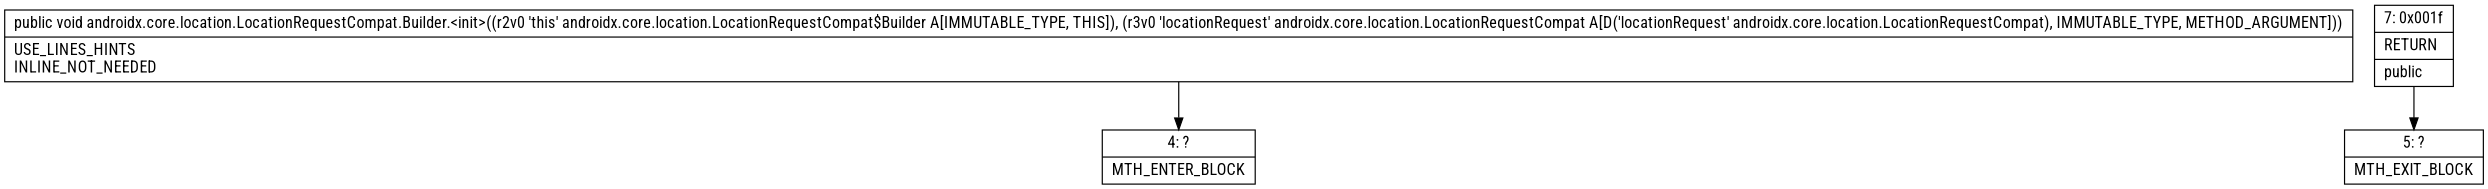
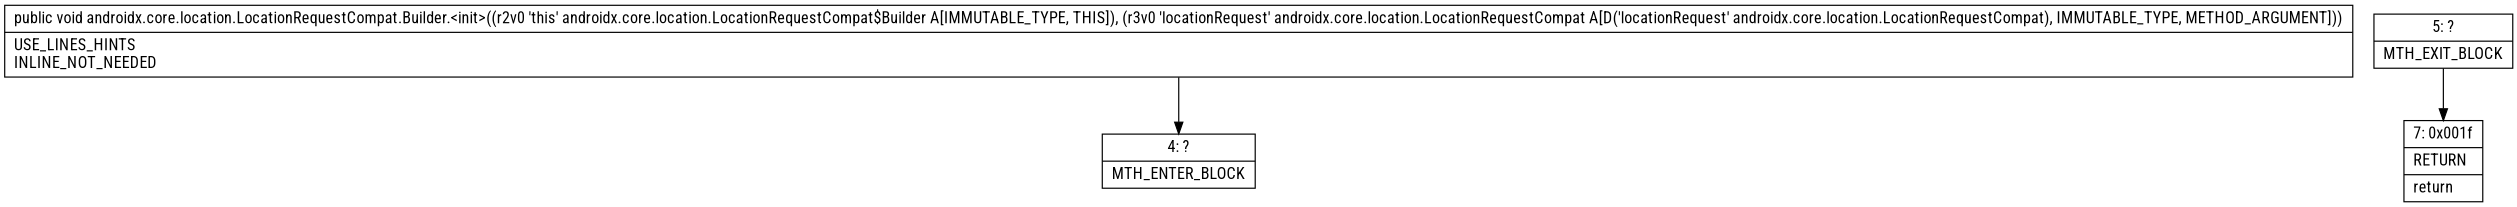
(2404, 72) -> (2433, 188)
(2414, 102) -> (2443, 89)
